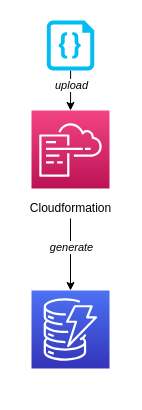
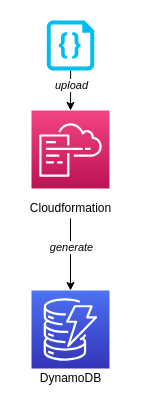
none -> (71, 379)
